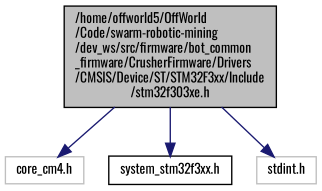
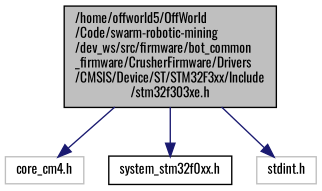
(170, 170) -> (170, 170)
